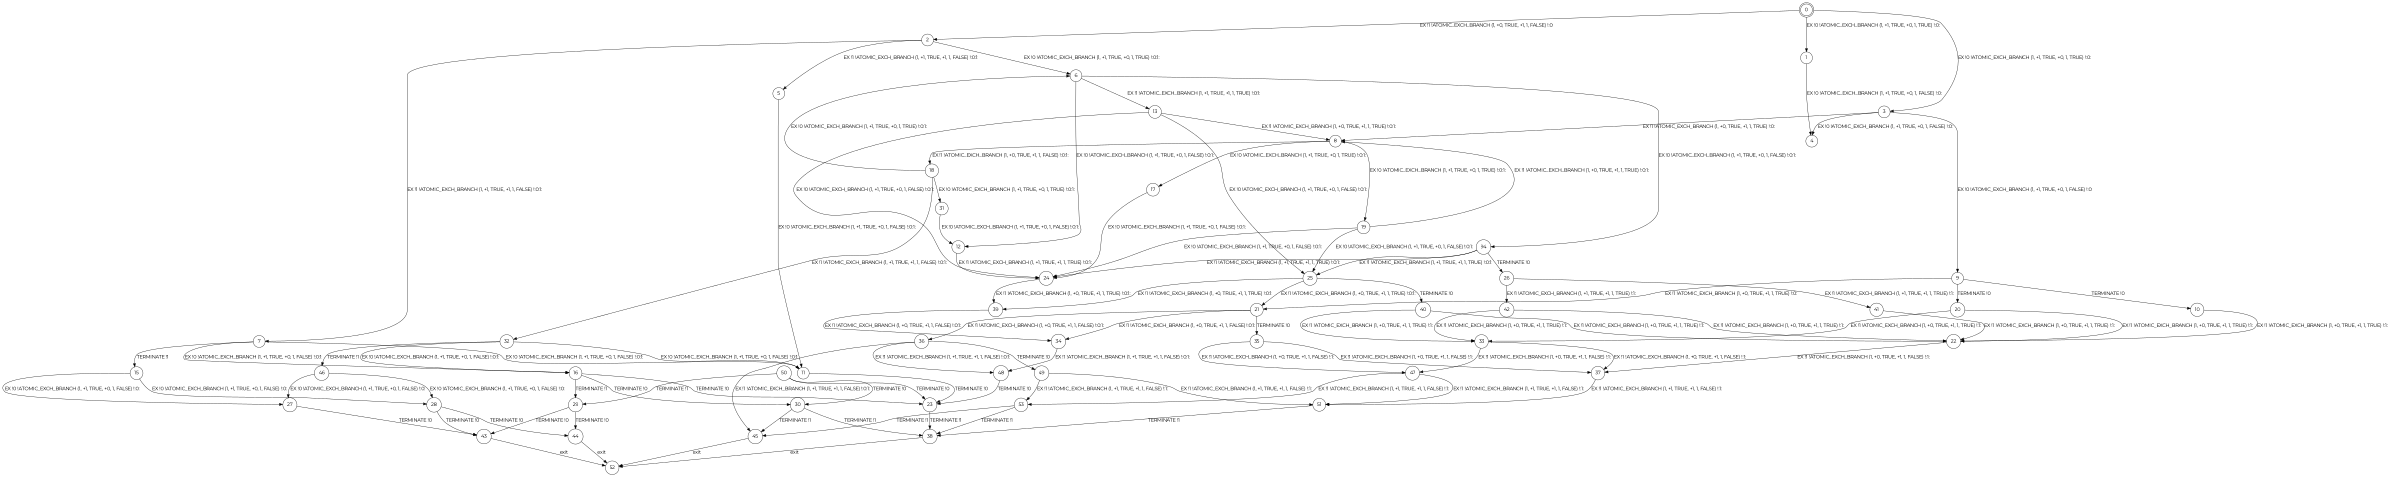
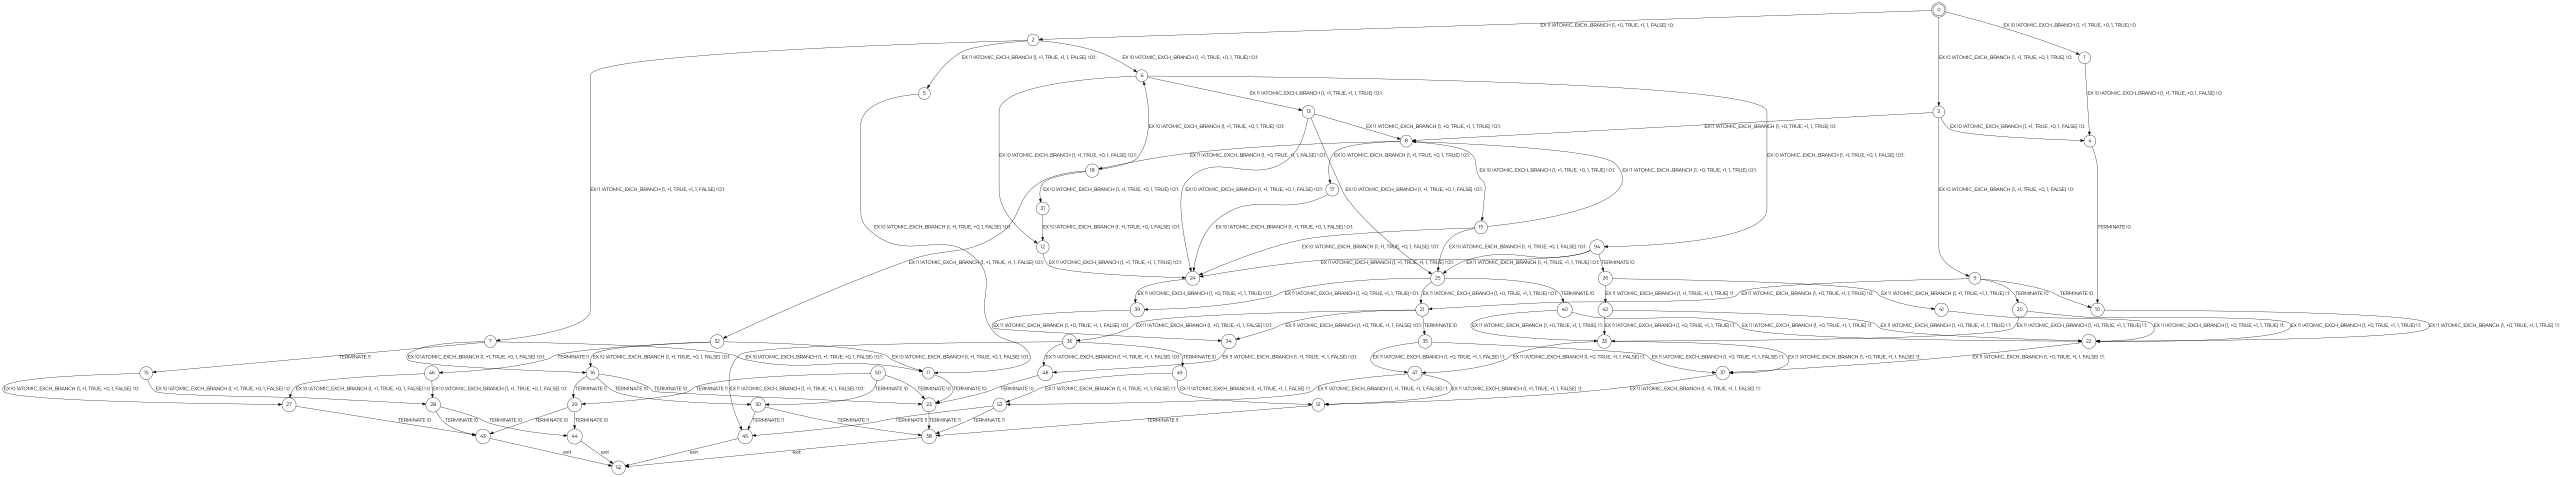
none -> (2098, 223)
